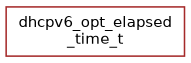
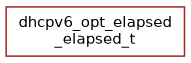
(95, 32) -> (95, 32)
